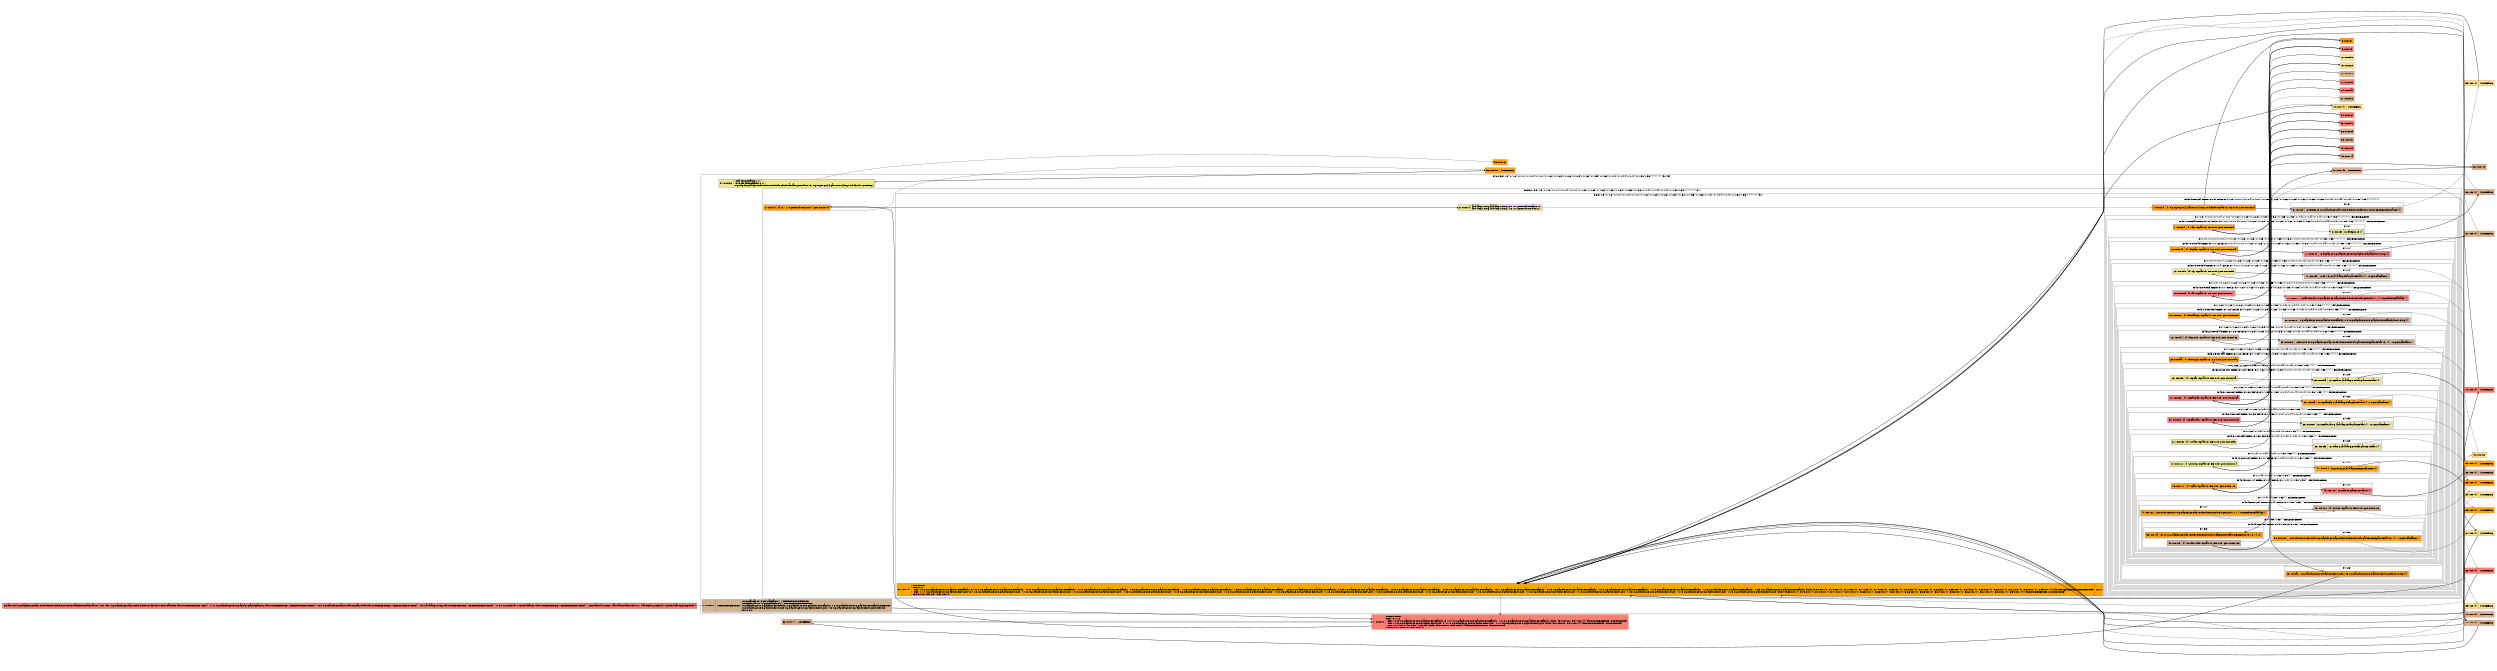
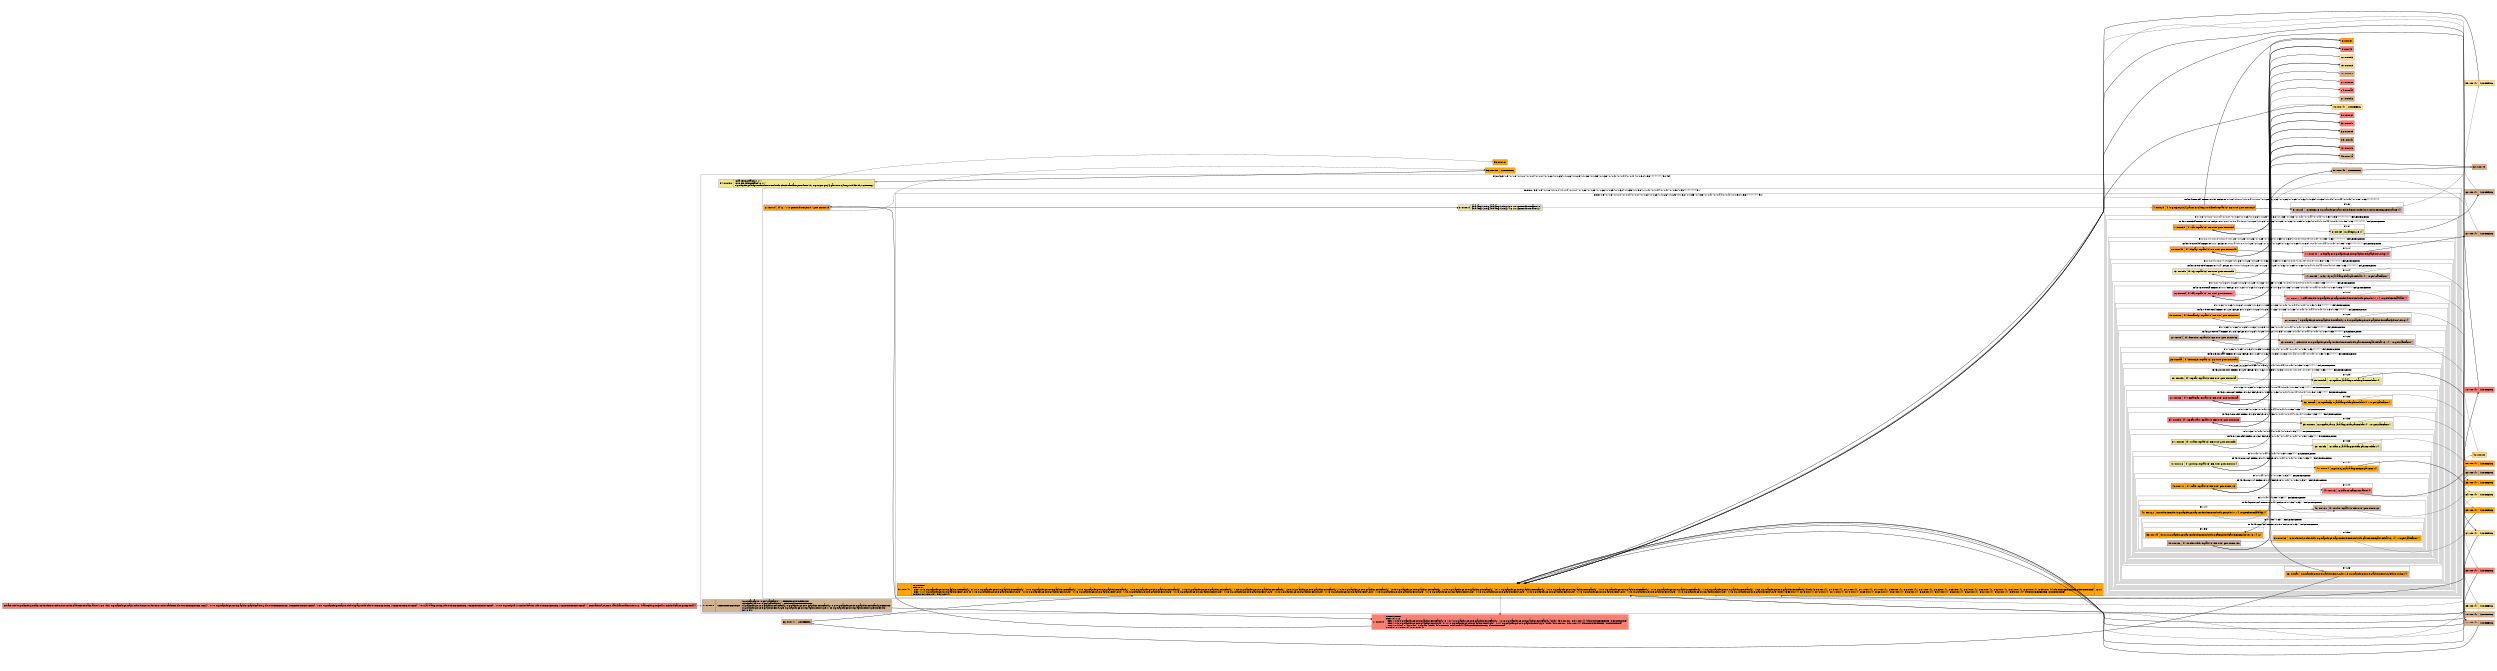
(1091, 622) -> (971, 606)
